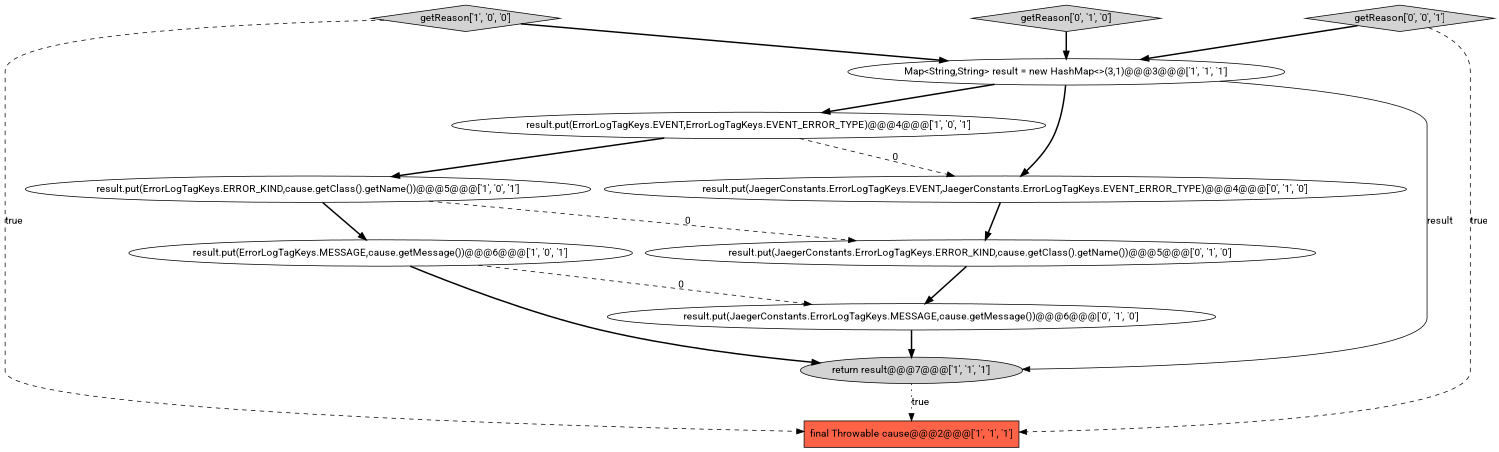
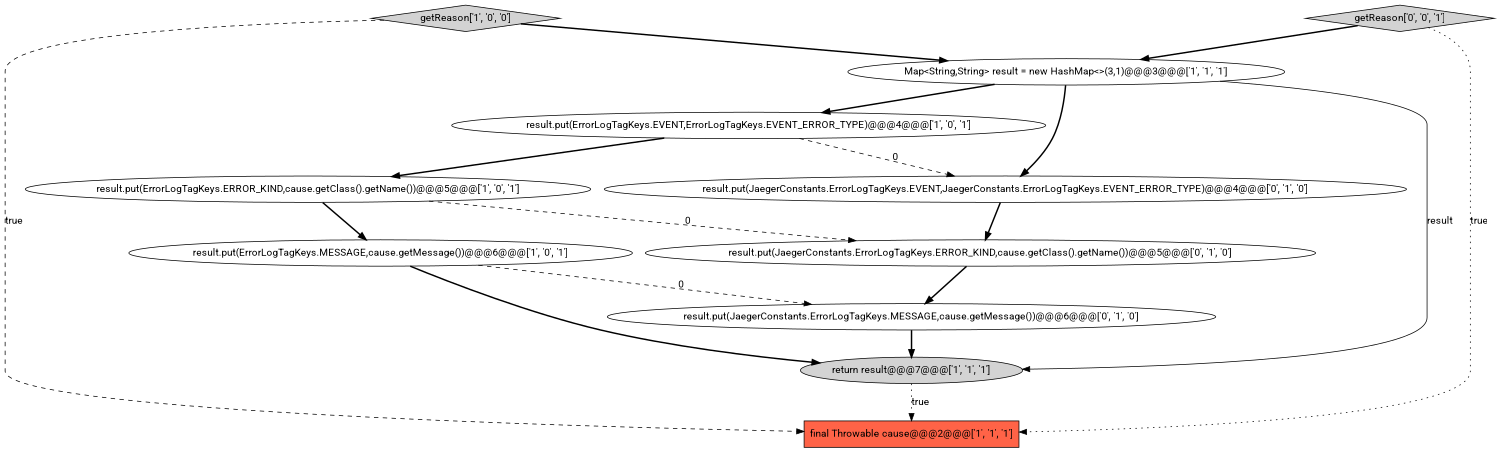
(1066, 18) -> none
(1434, 395) -> (1434, 395)
